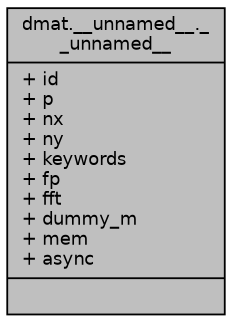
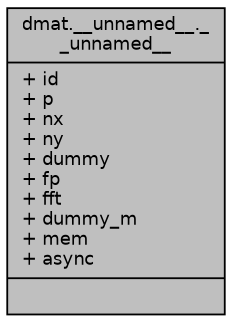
(74, 160) -> (66, 160)
